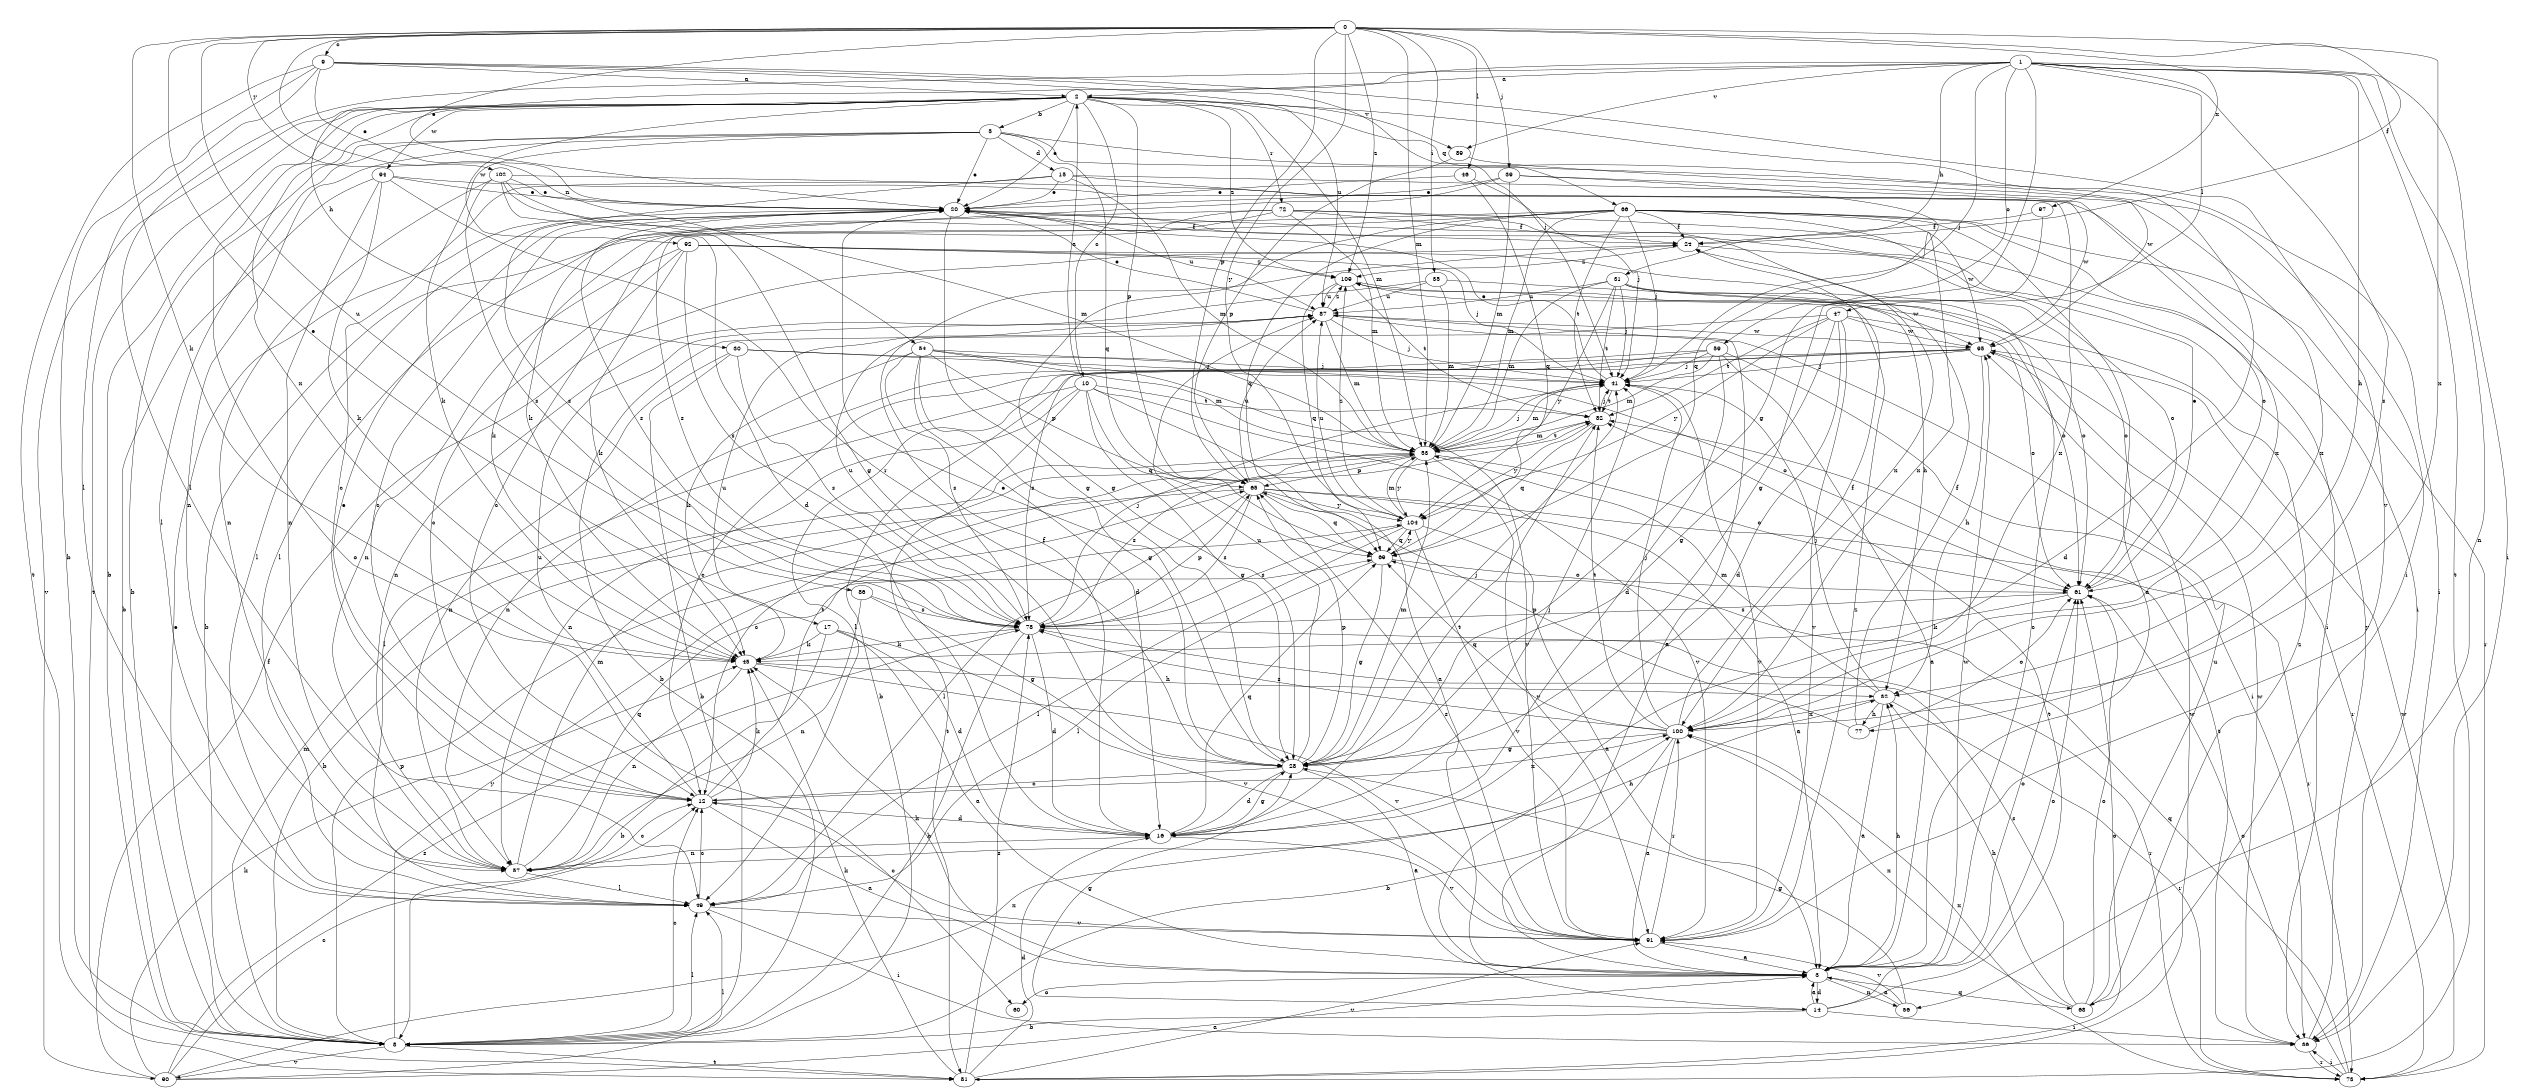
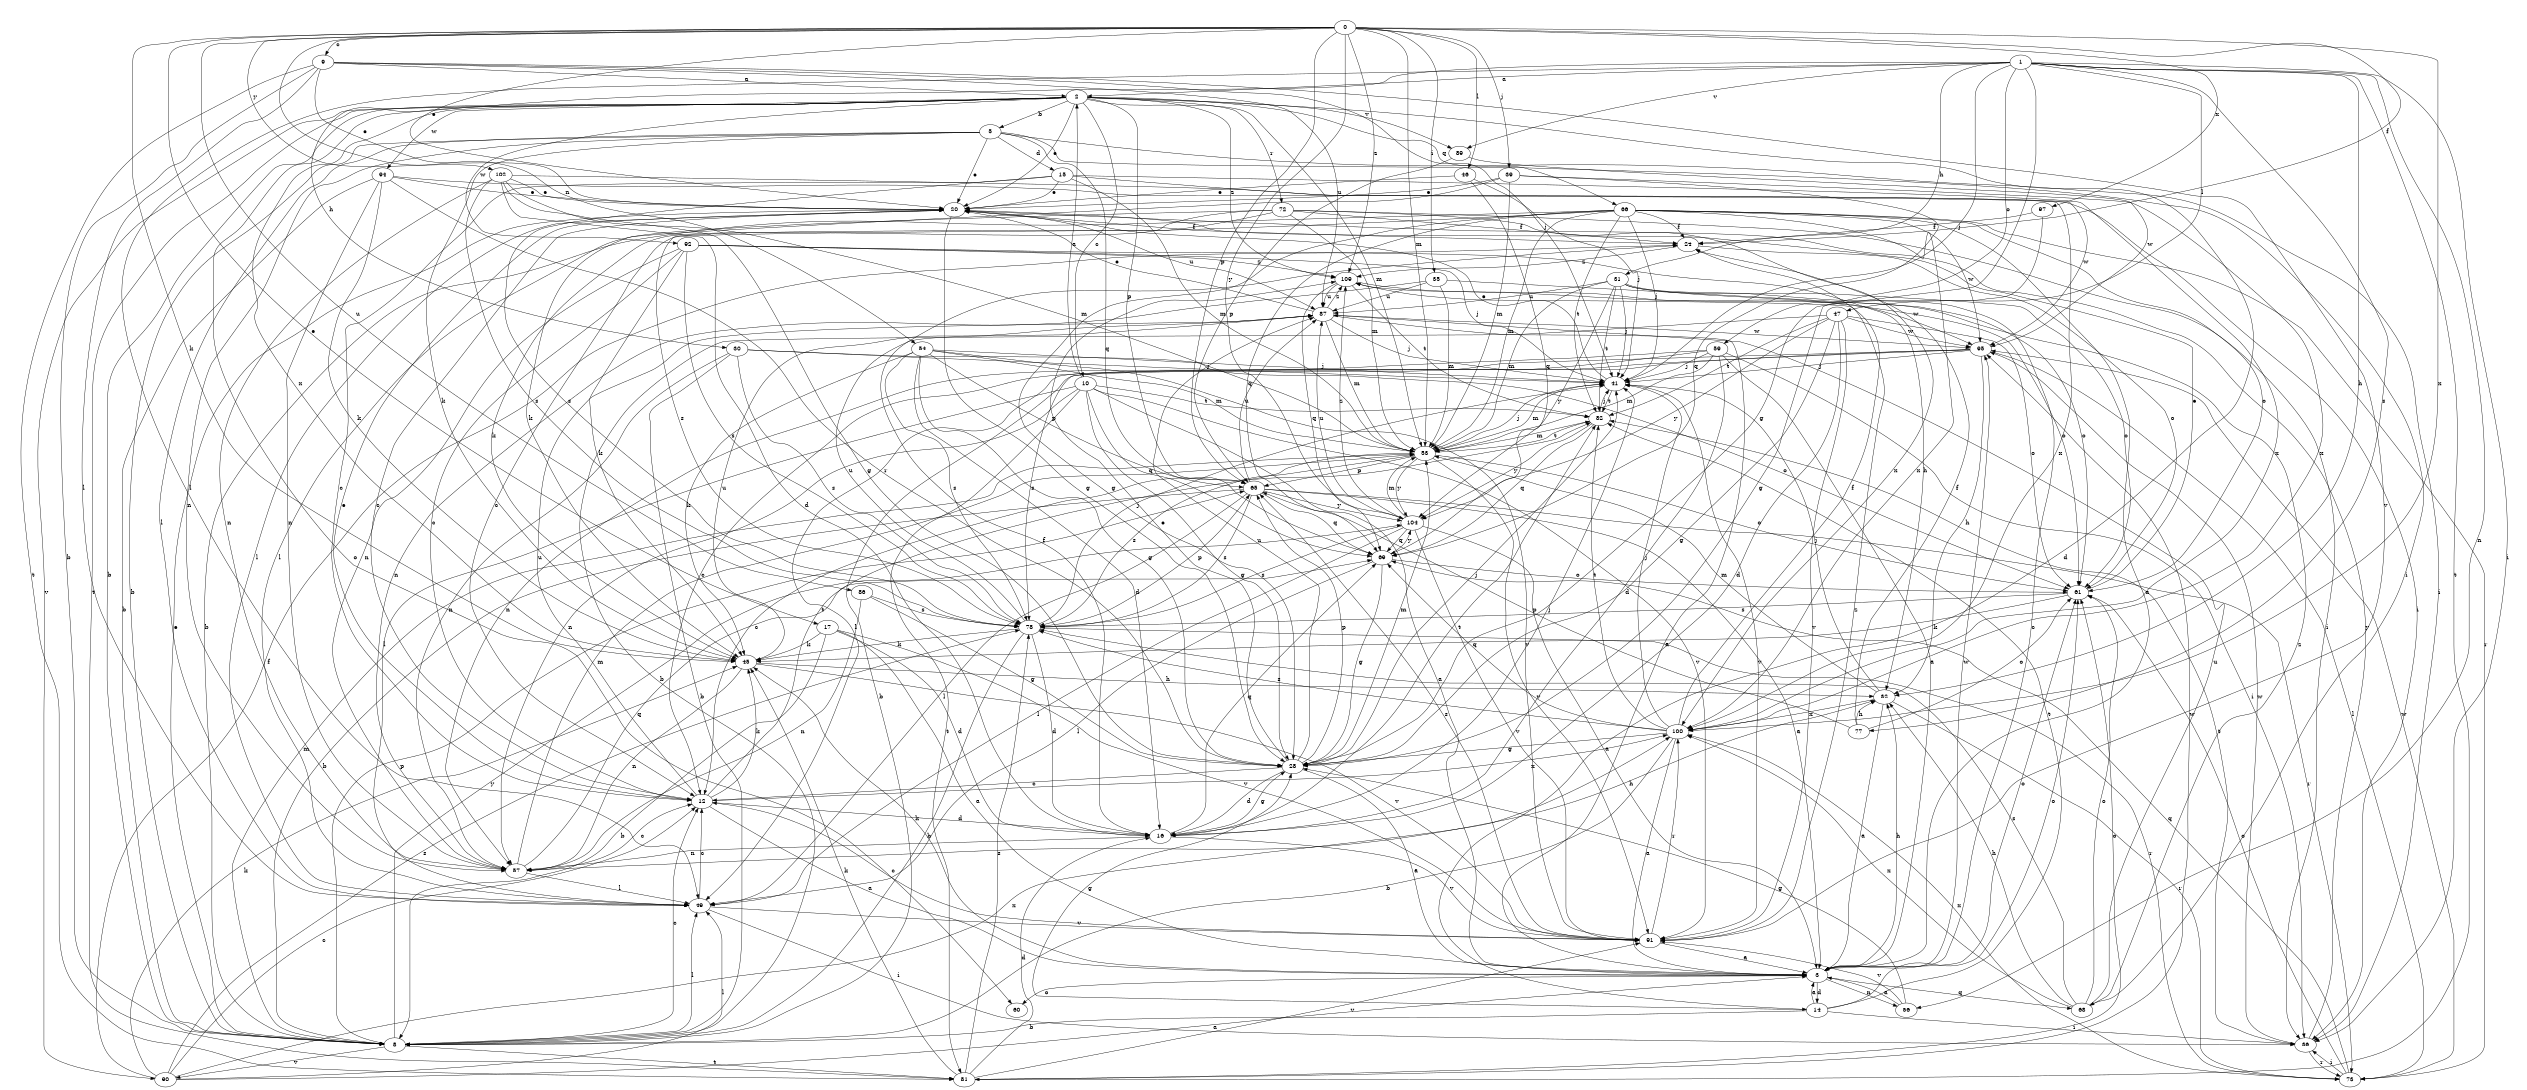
(604, 361) -> none
(1005, 497) -> (1087, 453)
(1871, 712) -> (1859, 711)
(2353, 714) -> (2353, 714)
